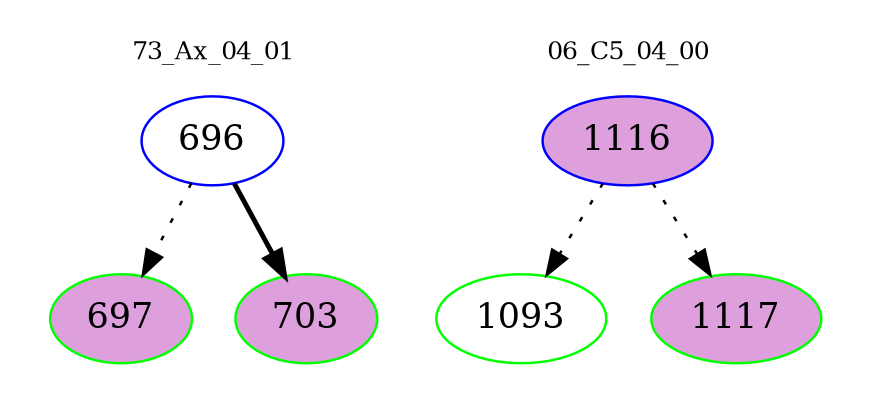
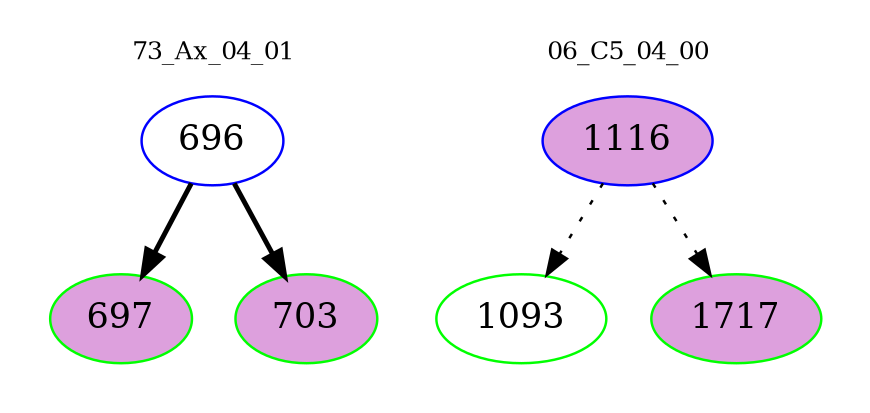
(173, 218) -> (173, 218)
(736, 319) -> (736, 319)
